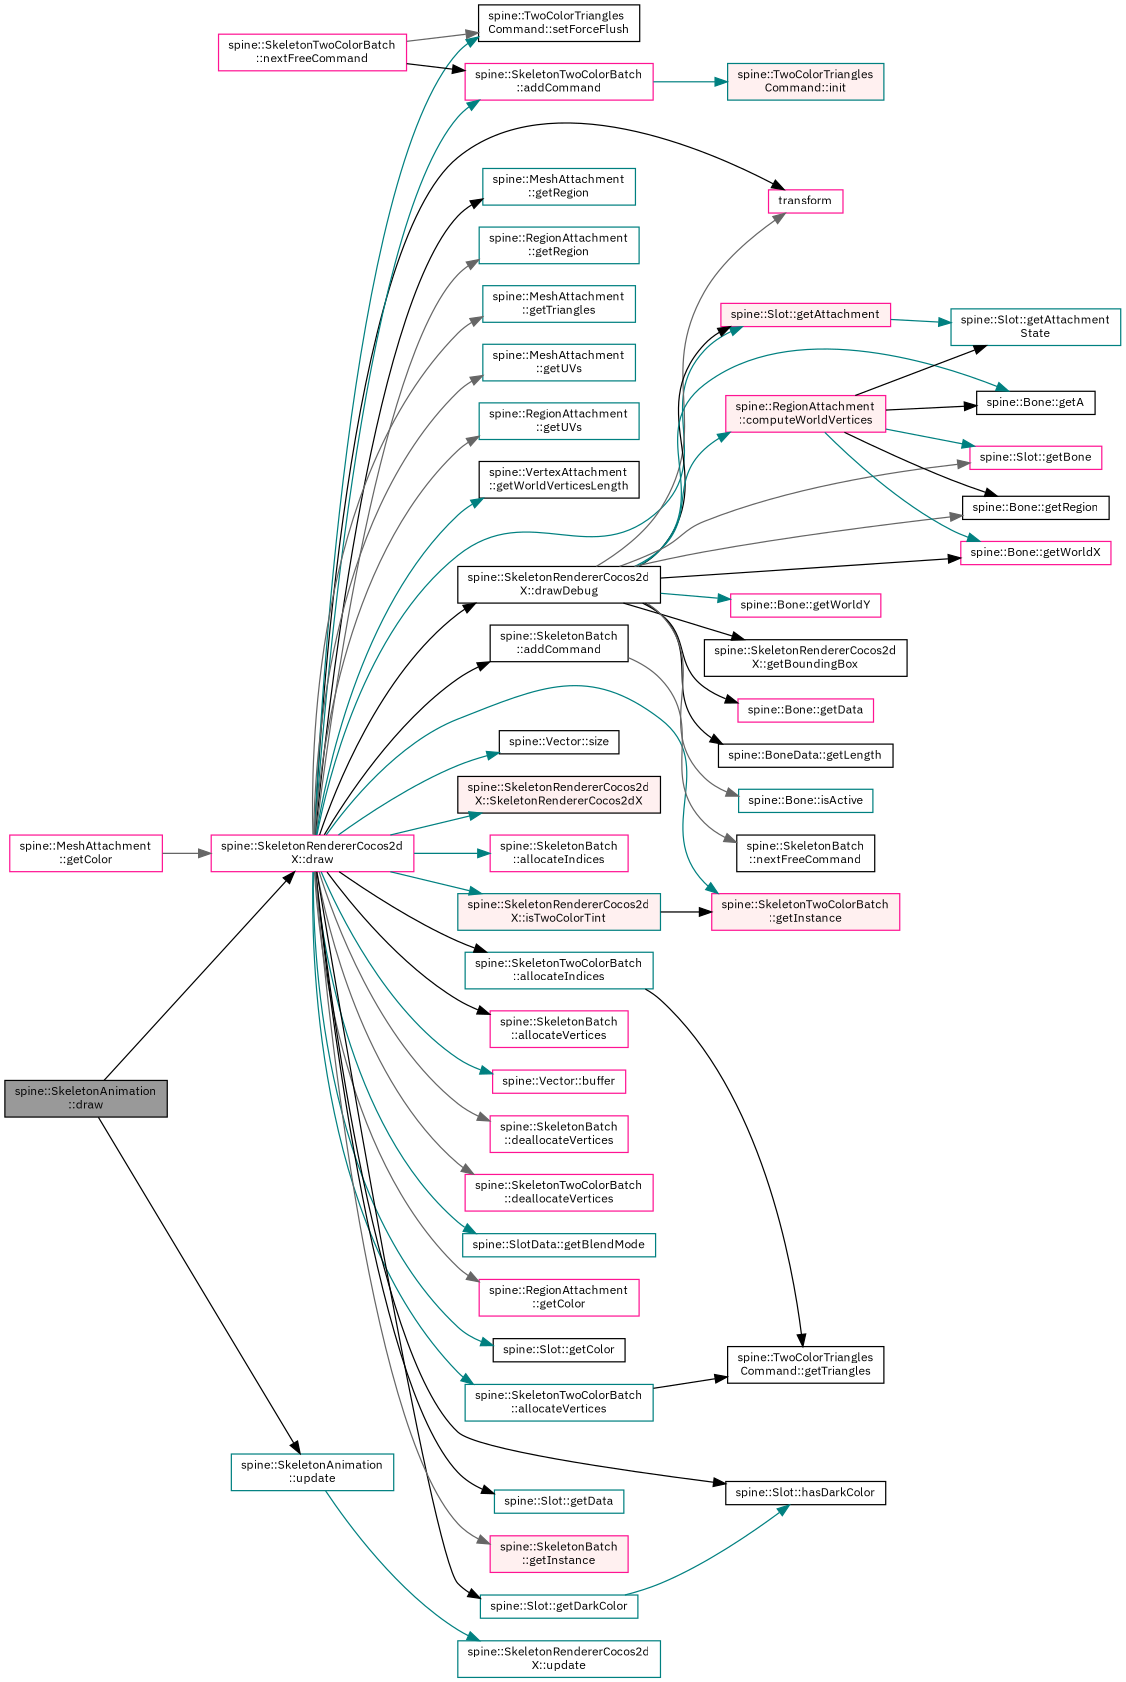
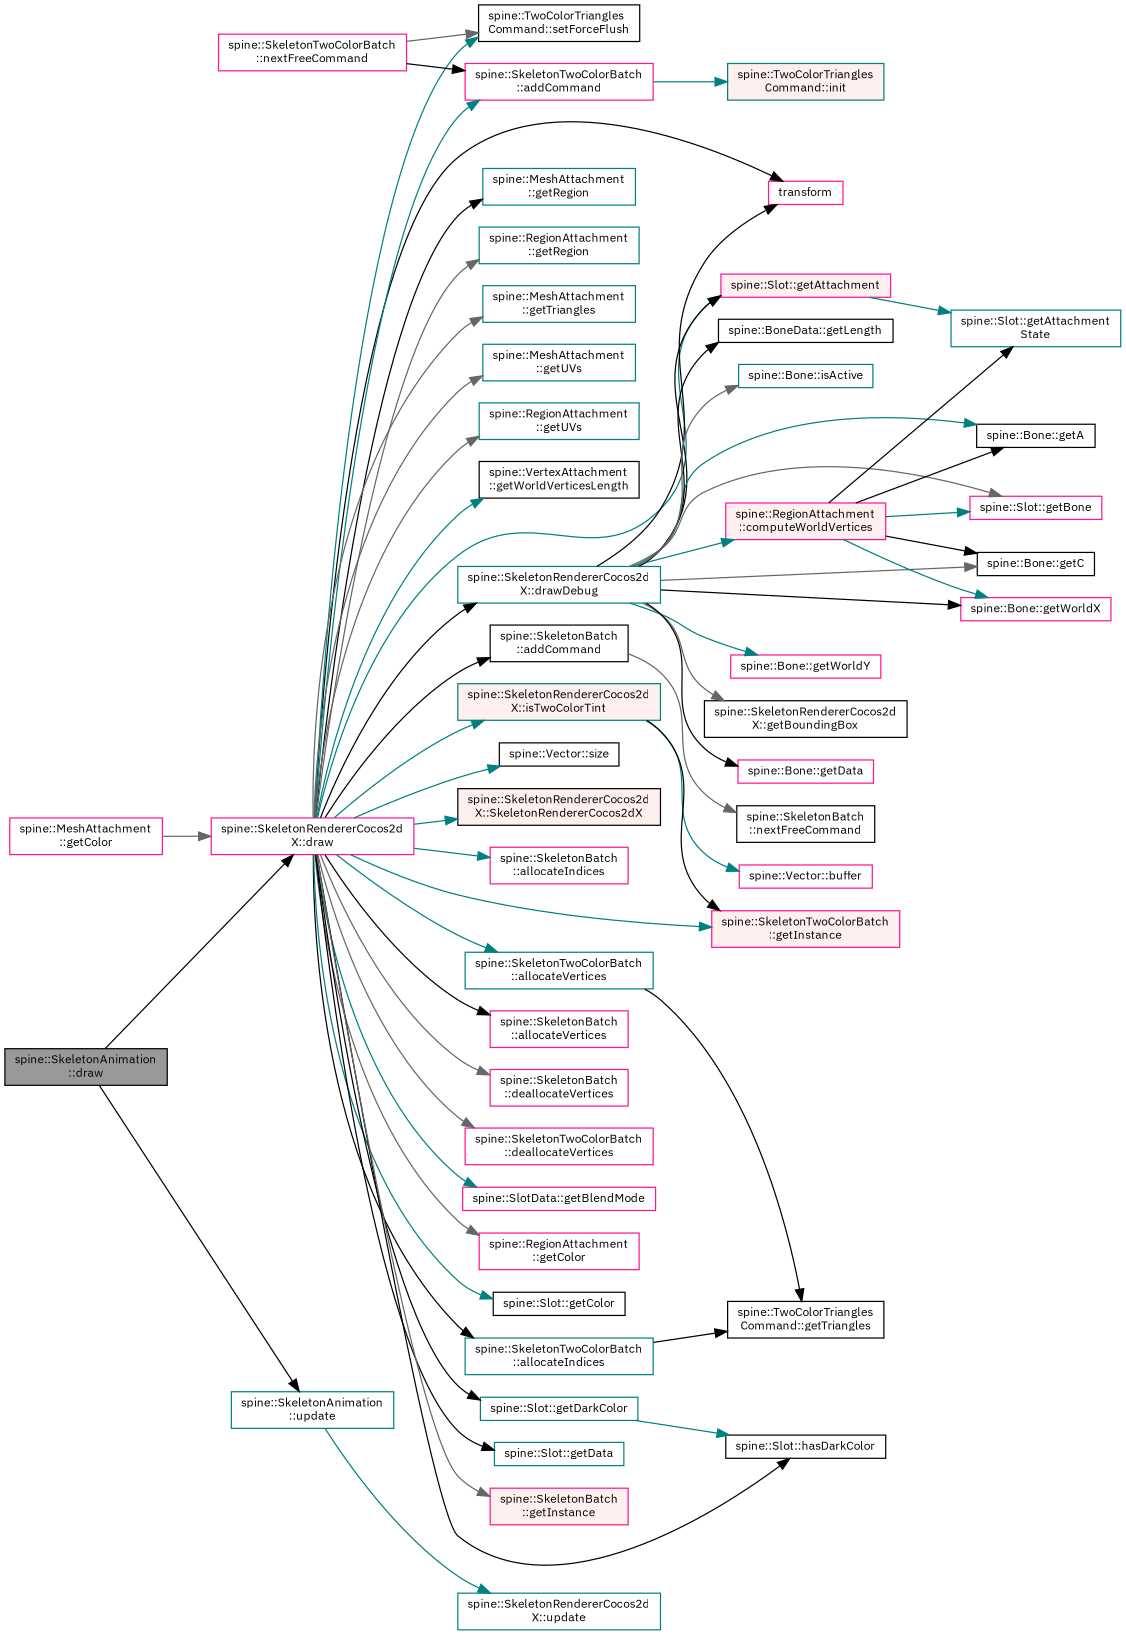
(684, 352) -> (681, 325)
(1036, 508) -> (1036, 564)
(559, 585) -> (559, 585)
(678, 619) -> (690, 672)
(385, 985) -> (691, 836)
(559, 1245) -> (559, 1199)
